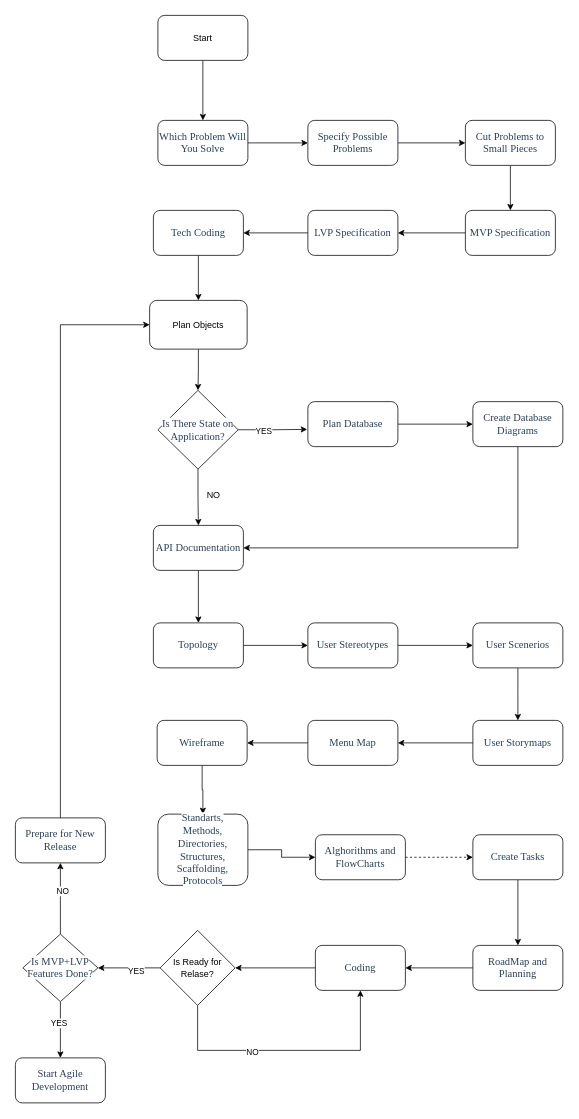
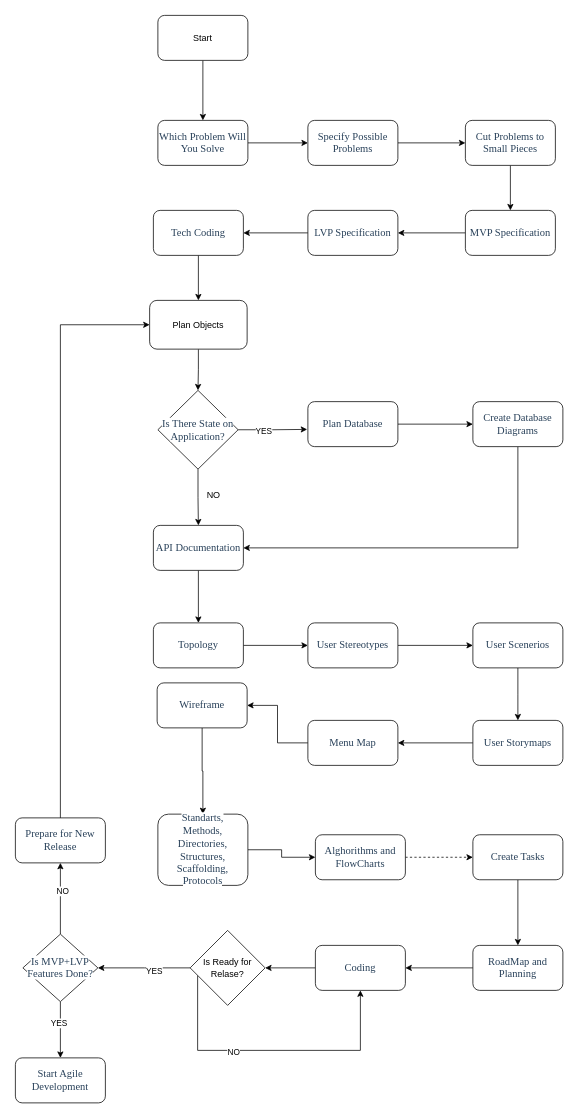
(202, 743) -> (202, 705)
(198, 968) -> (228, 968)
